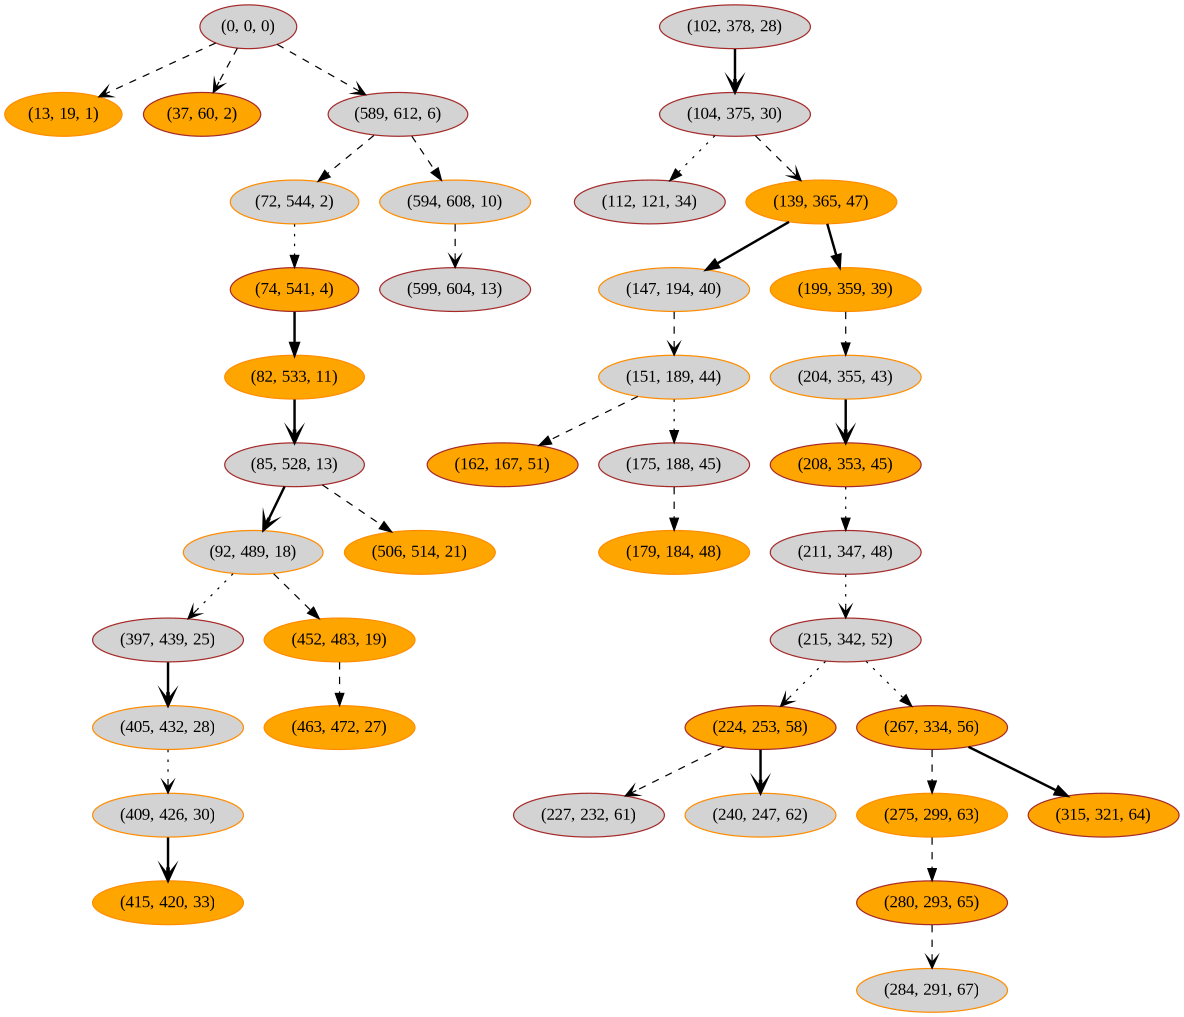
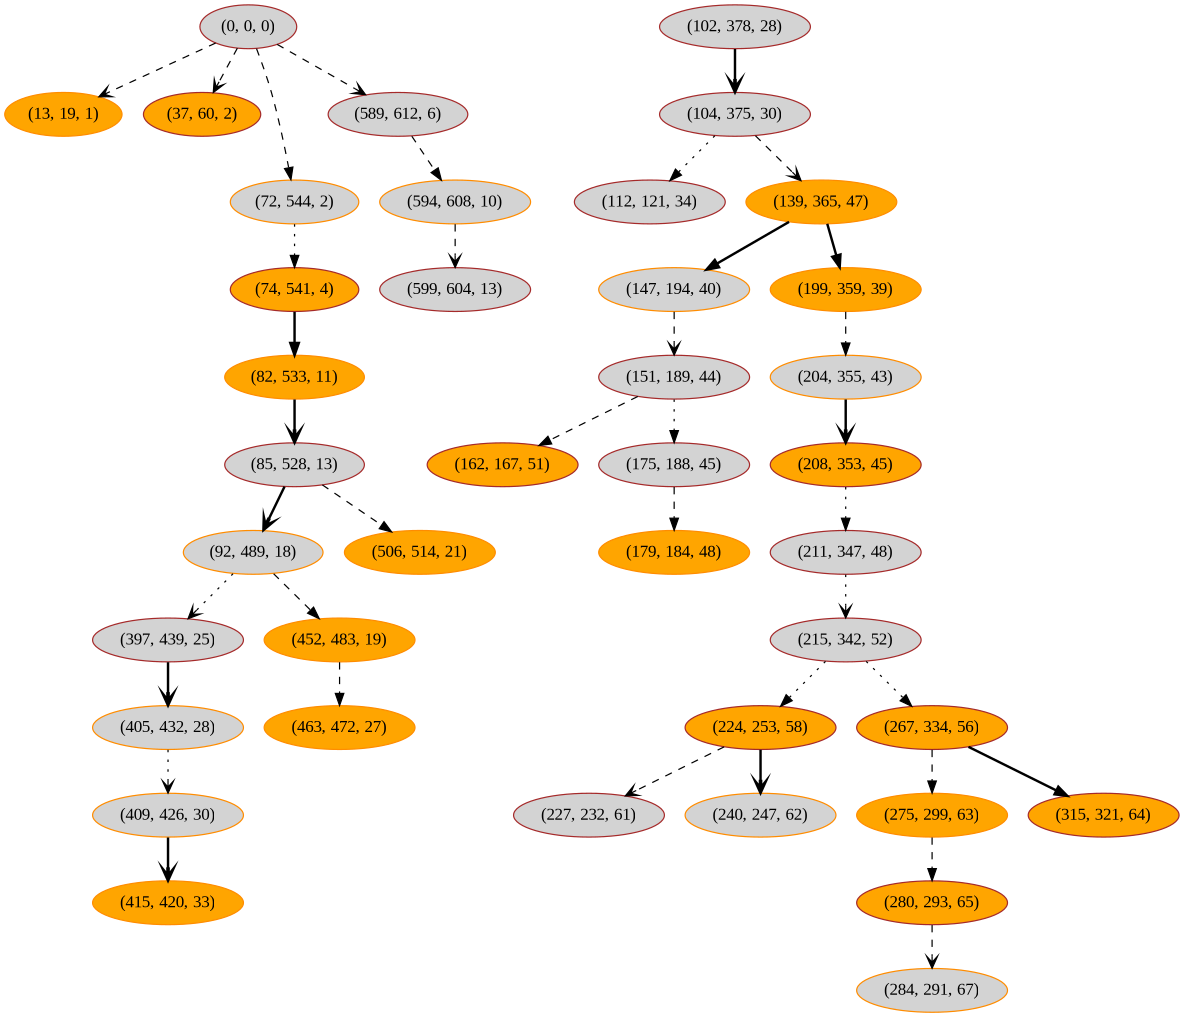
(351, 154) -> (275, 107)
(674, 377) -> (674, 377)
(807, 679) -> (807, 679)
